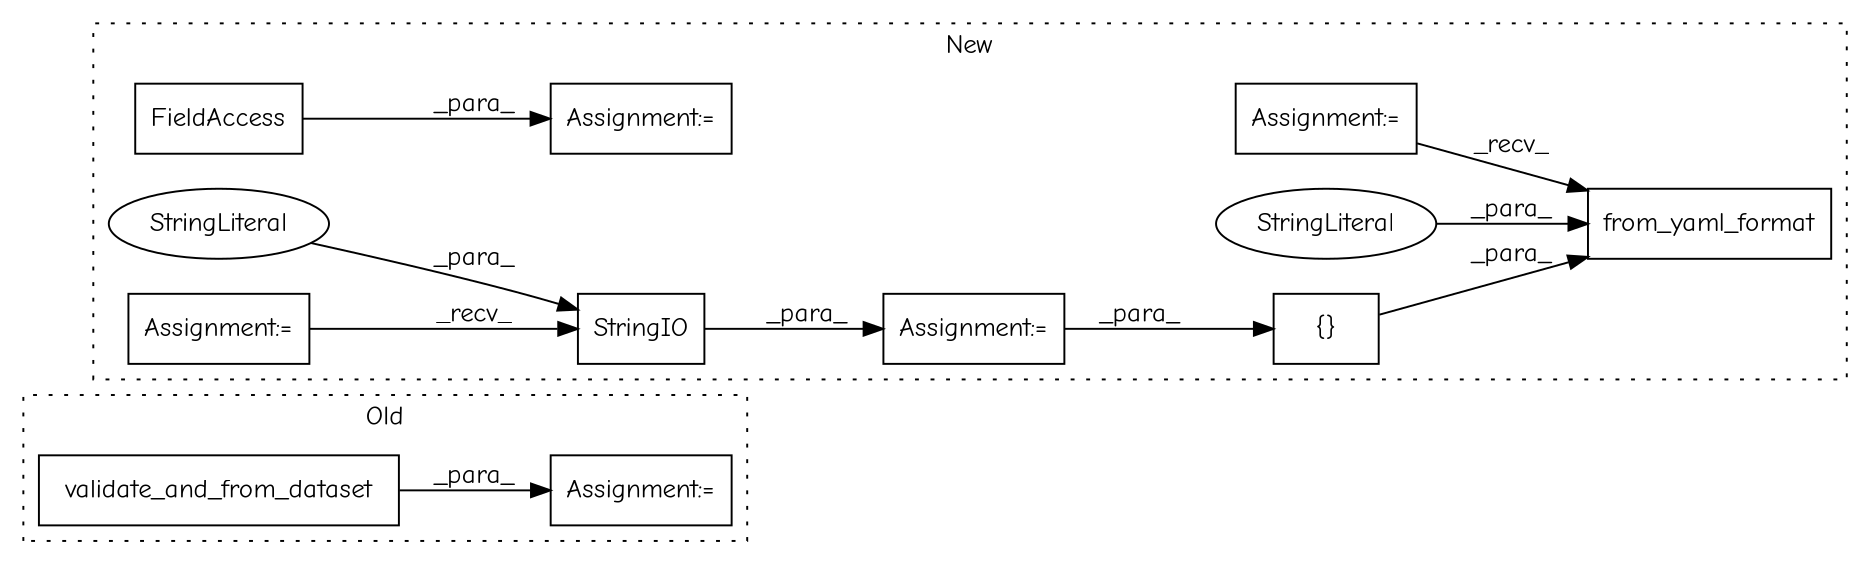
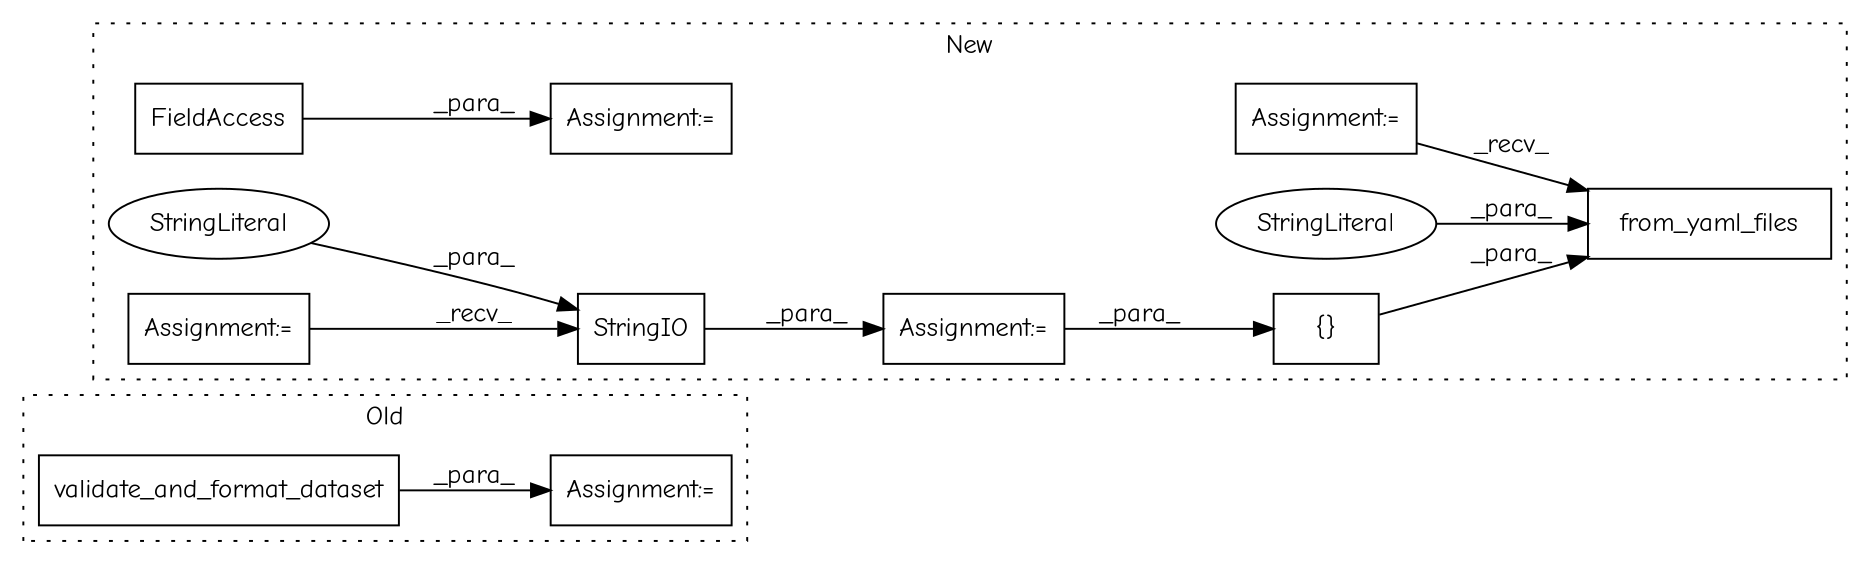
(1710, 224) -> (1710, 224)
(219, 490) -> (219, 490)
